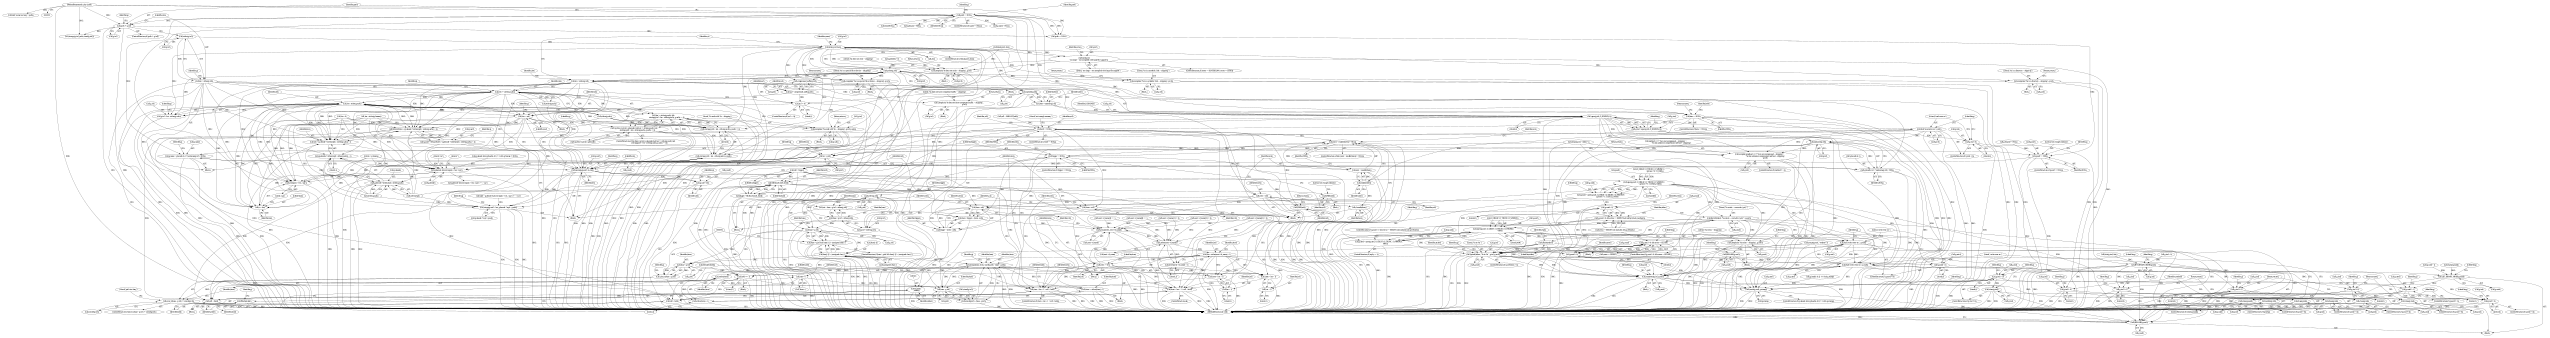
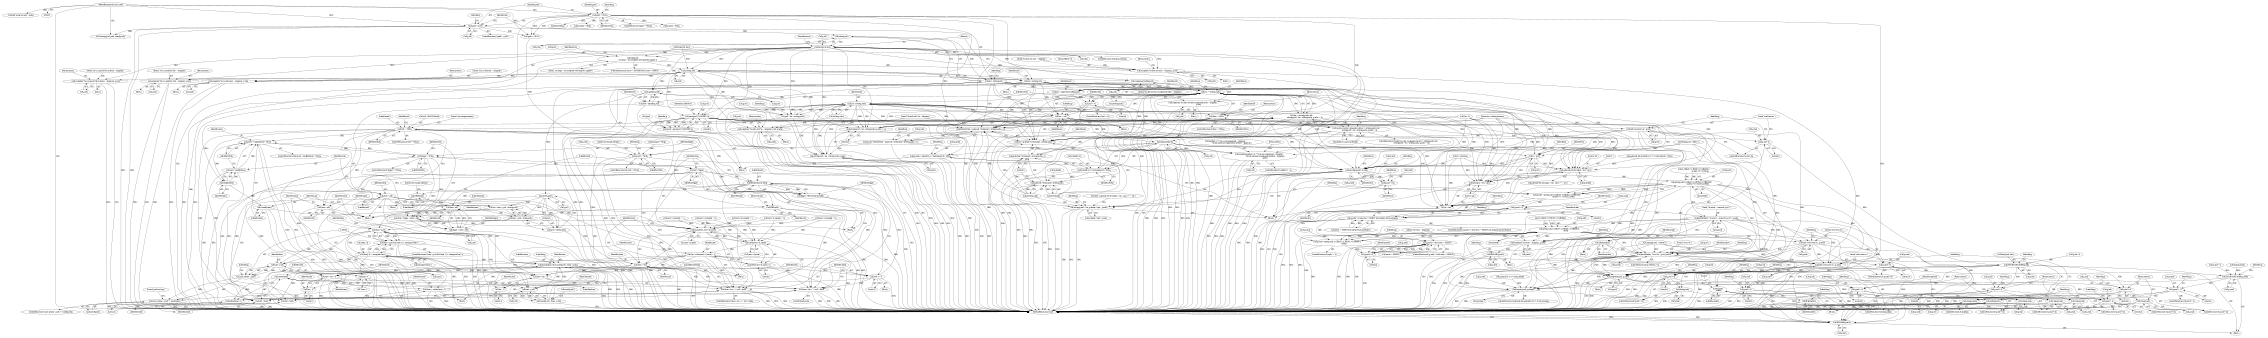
(704, 37) -> (964, 37)
(371, 117) -> (1492, 117)
(1155, 120) -> (801, 139)
